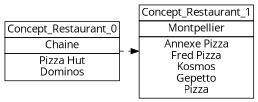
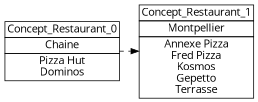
(196, 90) -> (196, 90)
